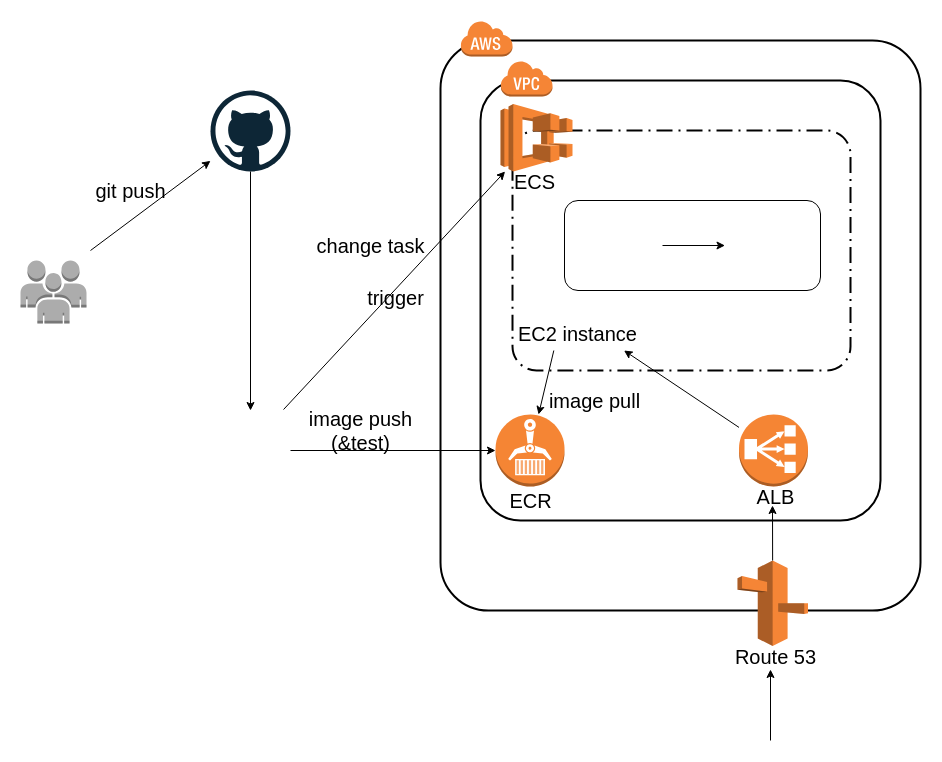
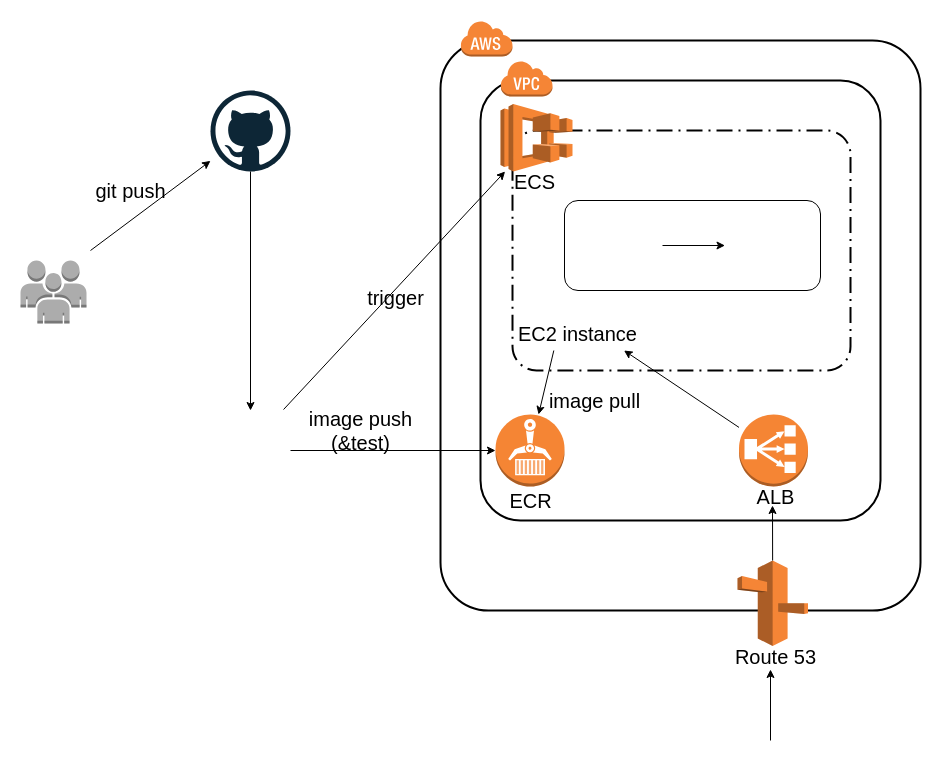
(371, 246) -> none
